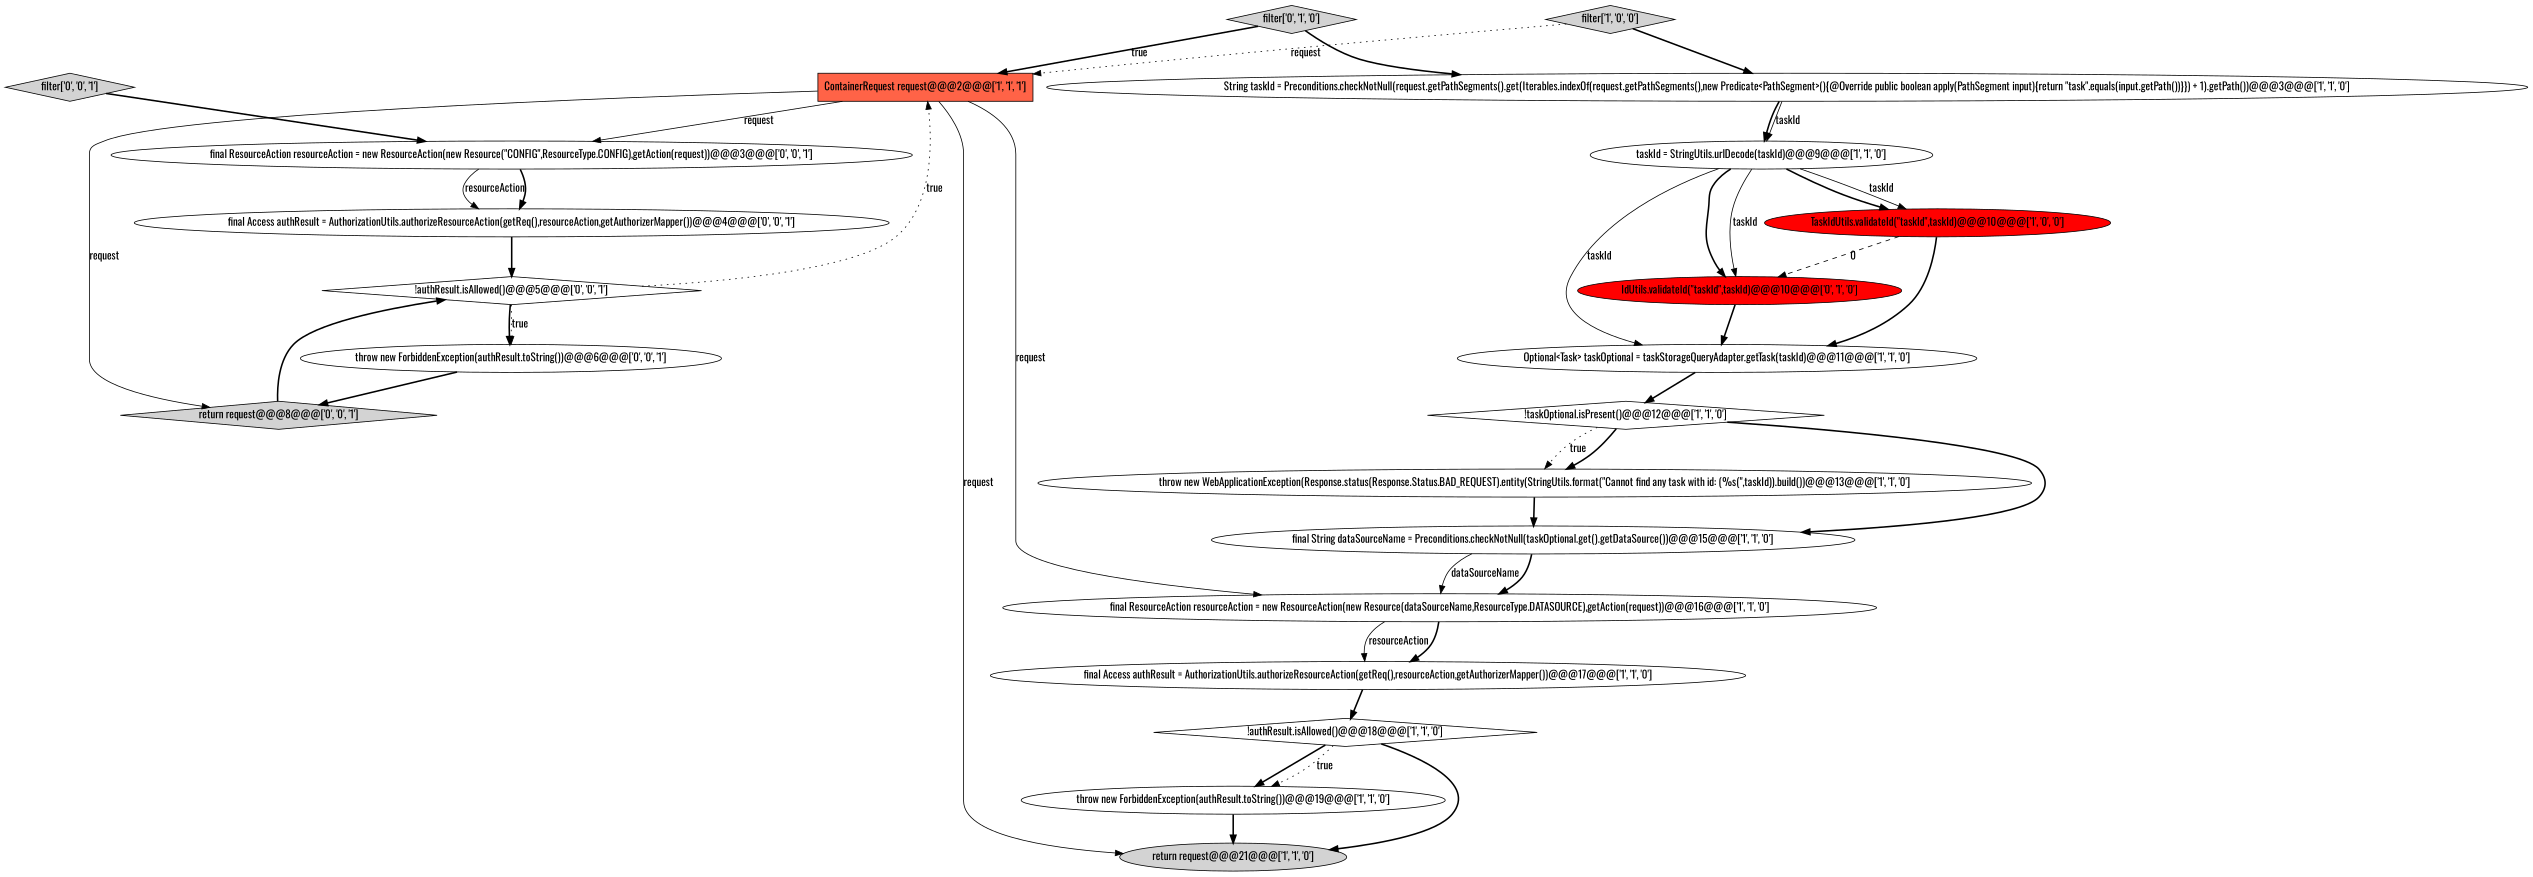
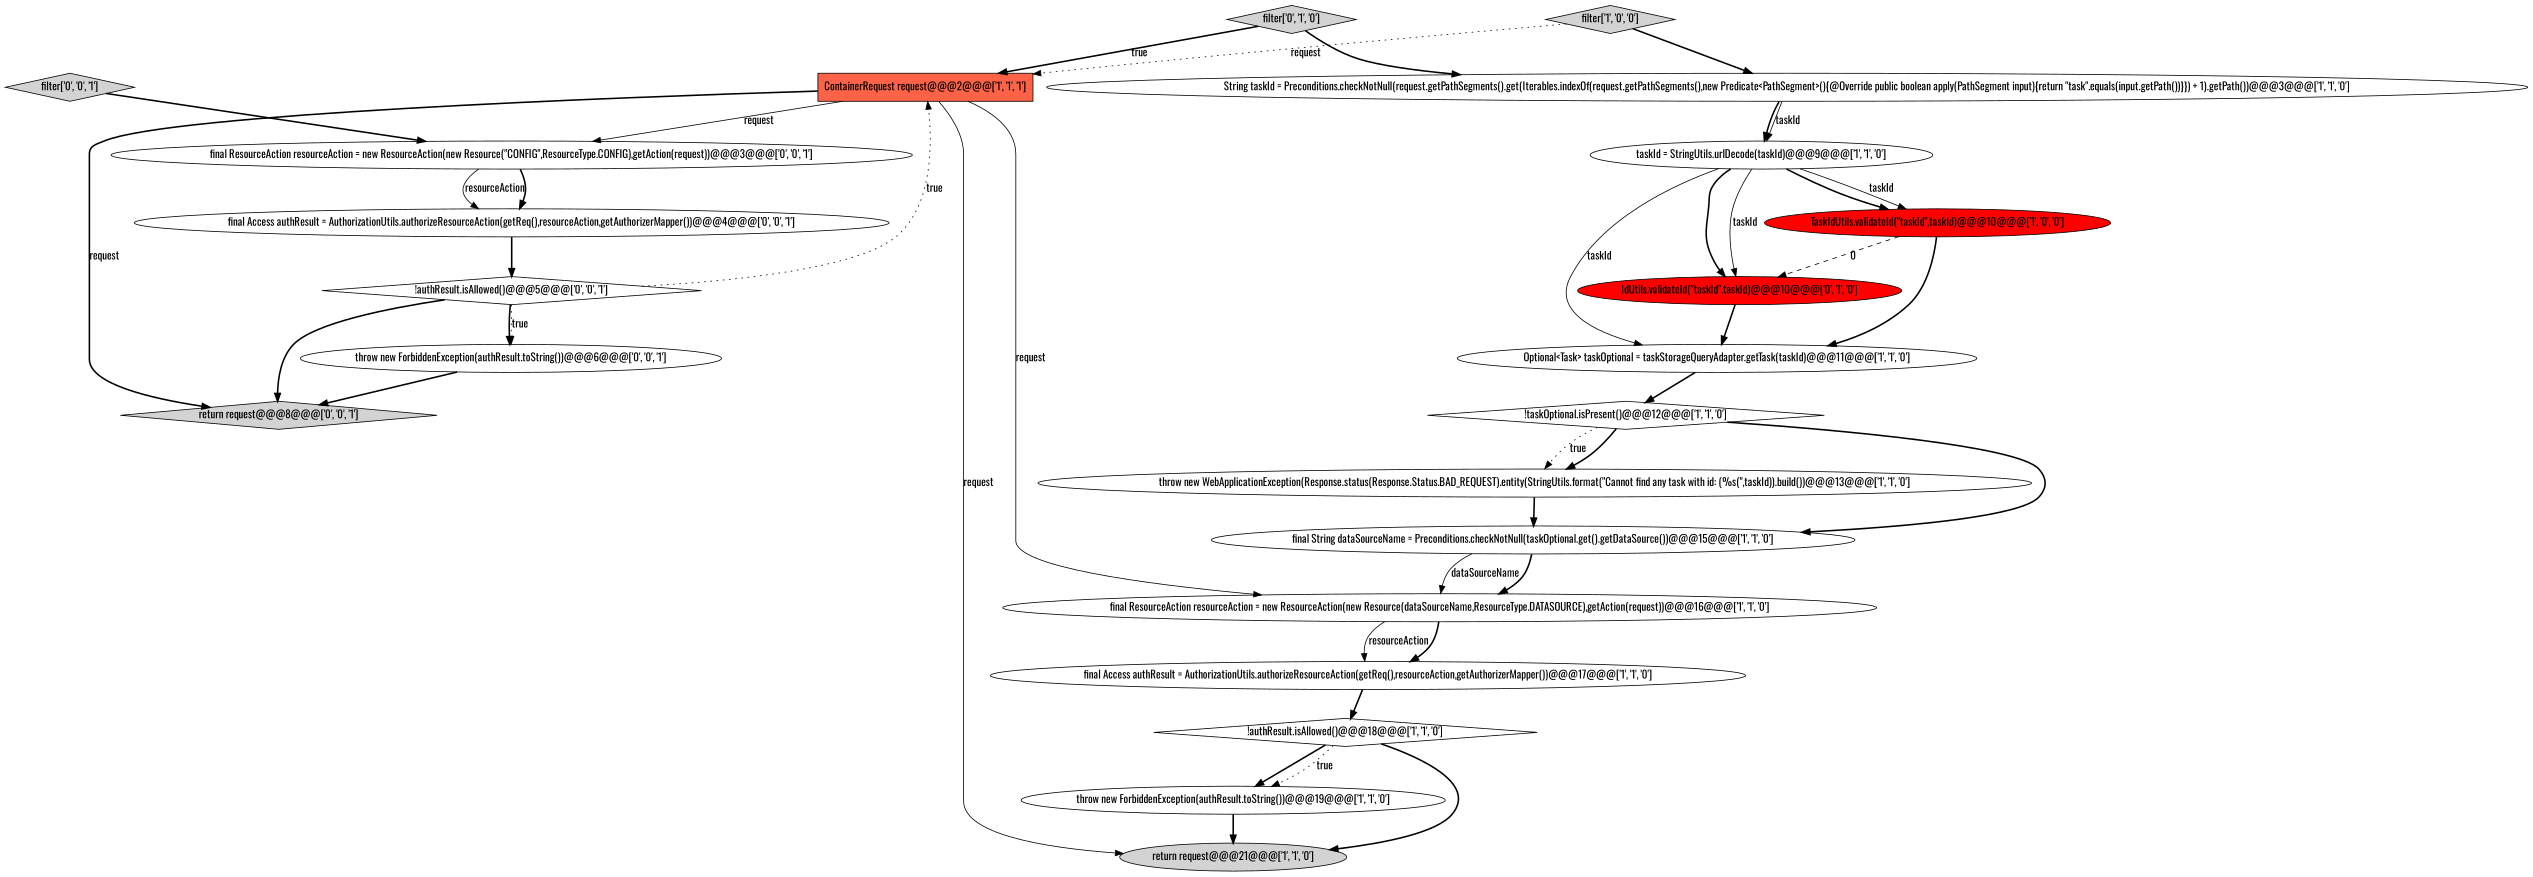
(310, 115) -> (310, 115)
(334, 324) -> (341, 321)
